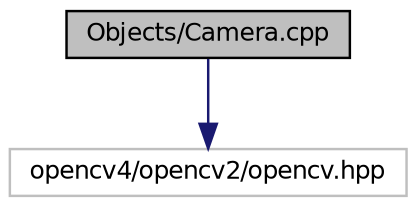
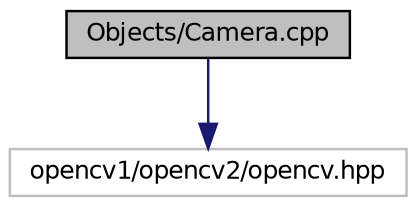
(208, 172) -> (208, 172)
